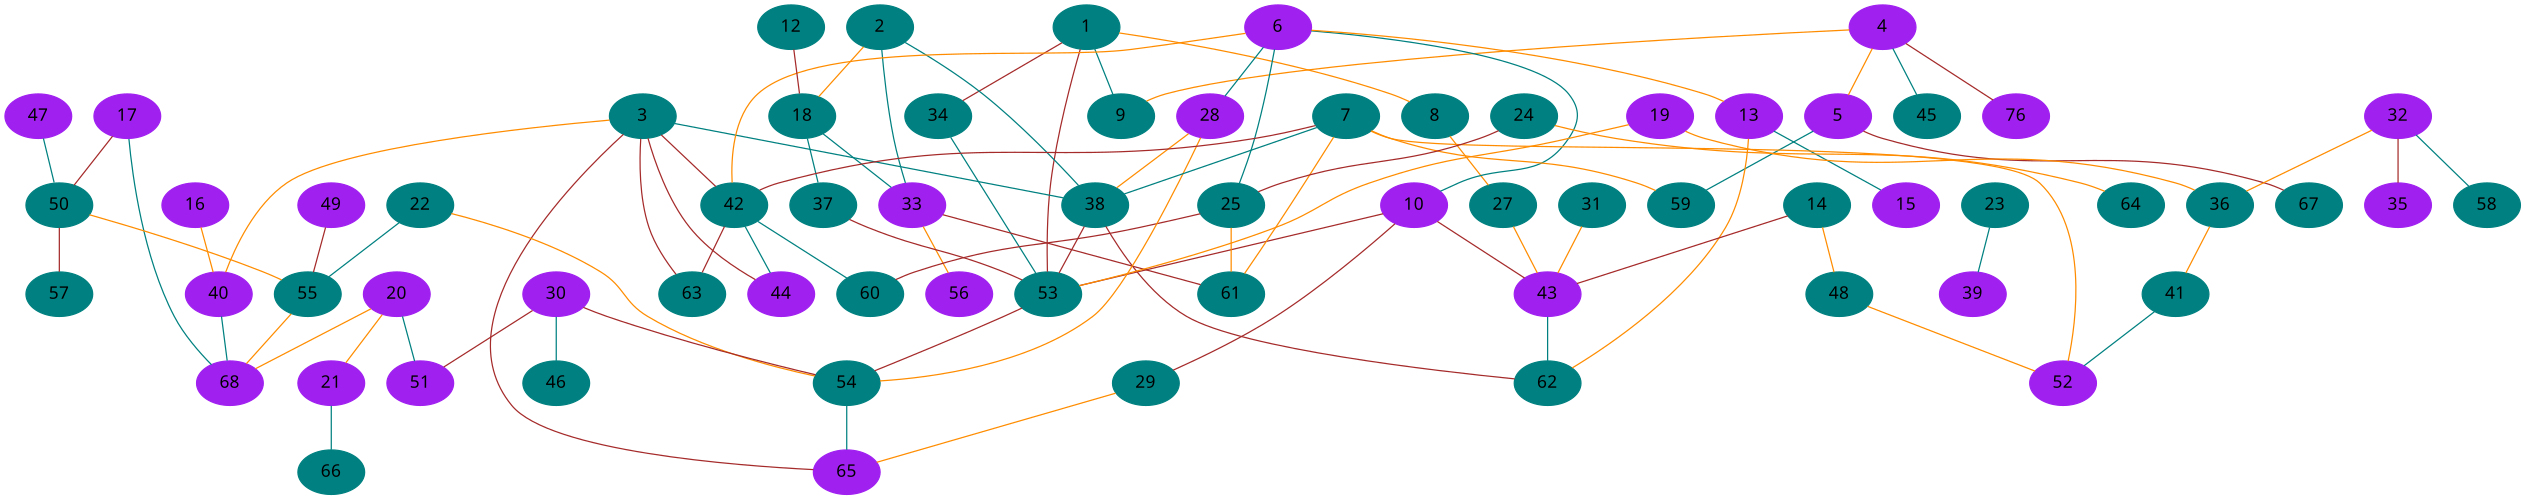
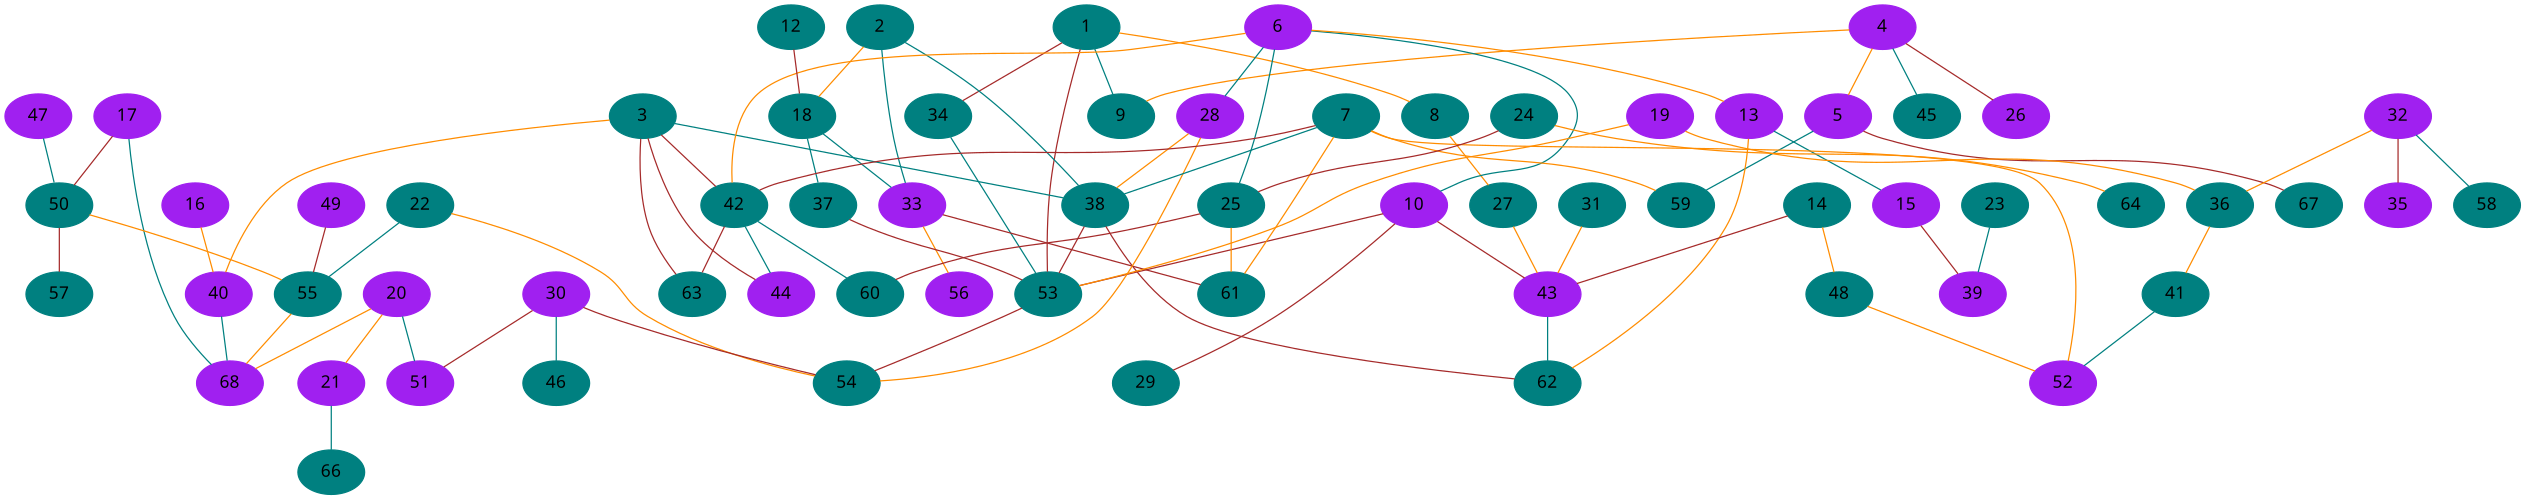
(2016, 116) -> (2016, 116)
none -> (1939, 250)
(847, 472) -> none
